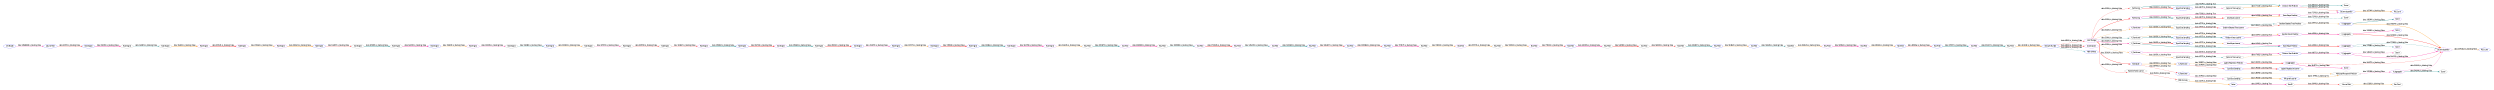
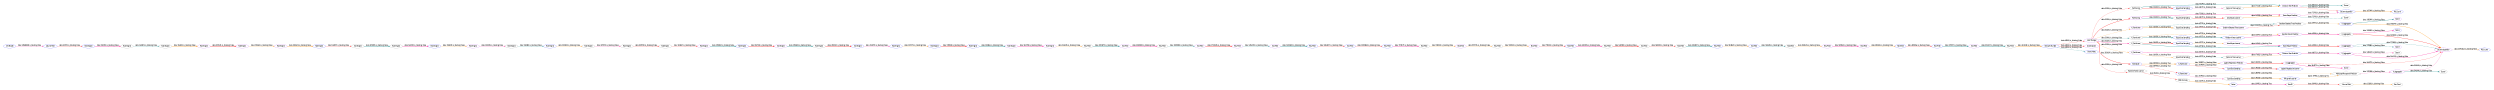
(2261, 25) -> (2261, 25)
(2091, 52) -> (2091, 52)
